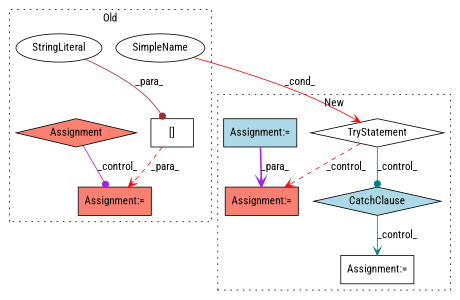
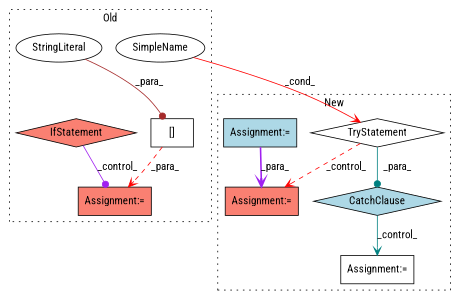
(76, 133) -> (76, 133)
(398, 167) -> (398, 167)
